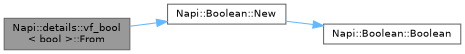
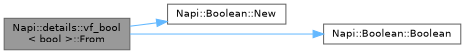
(300, 23) -> (221, 34)
